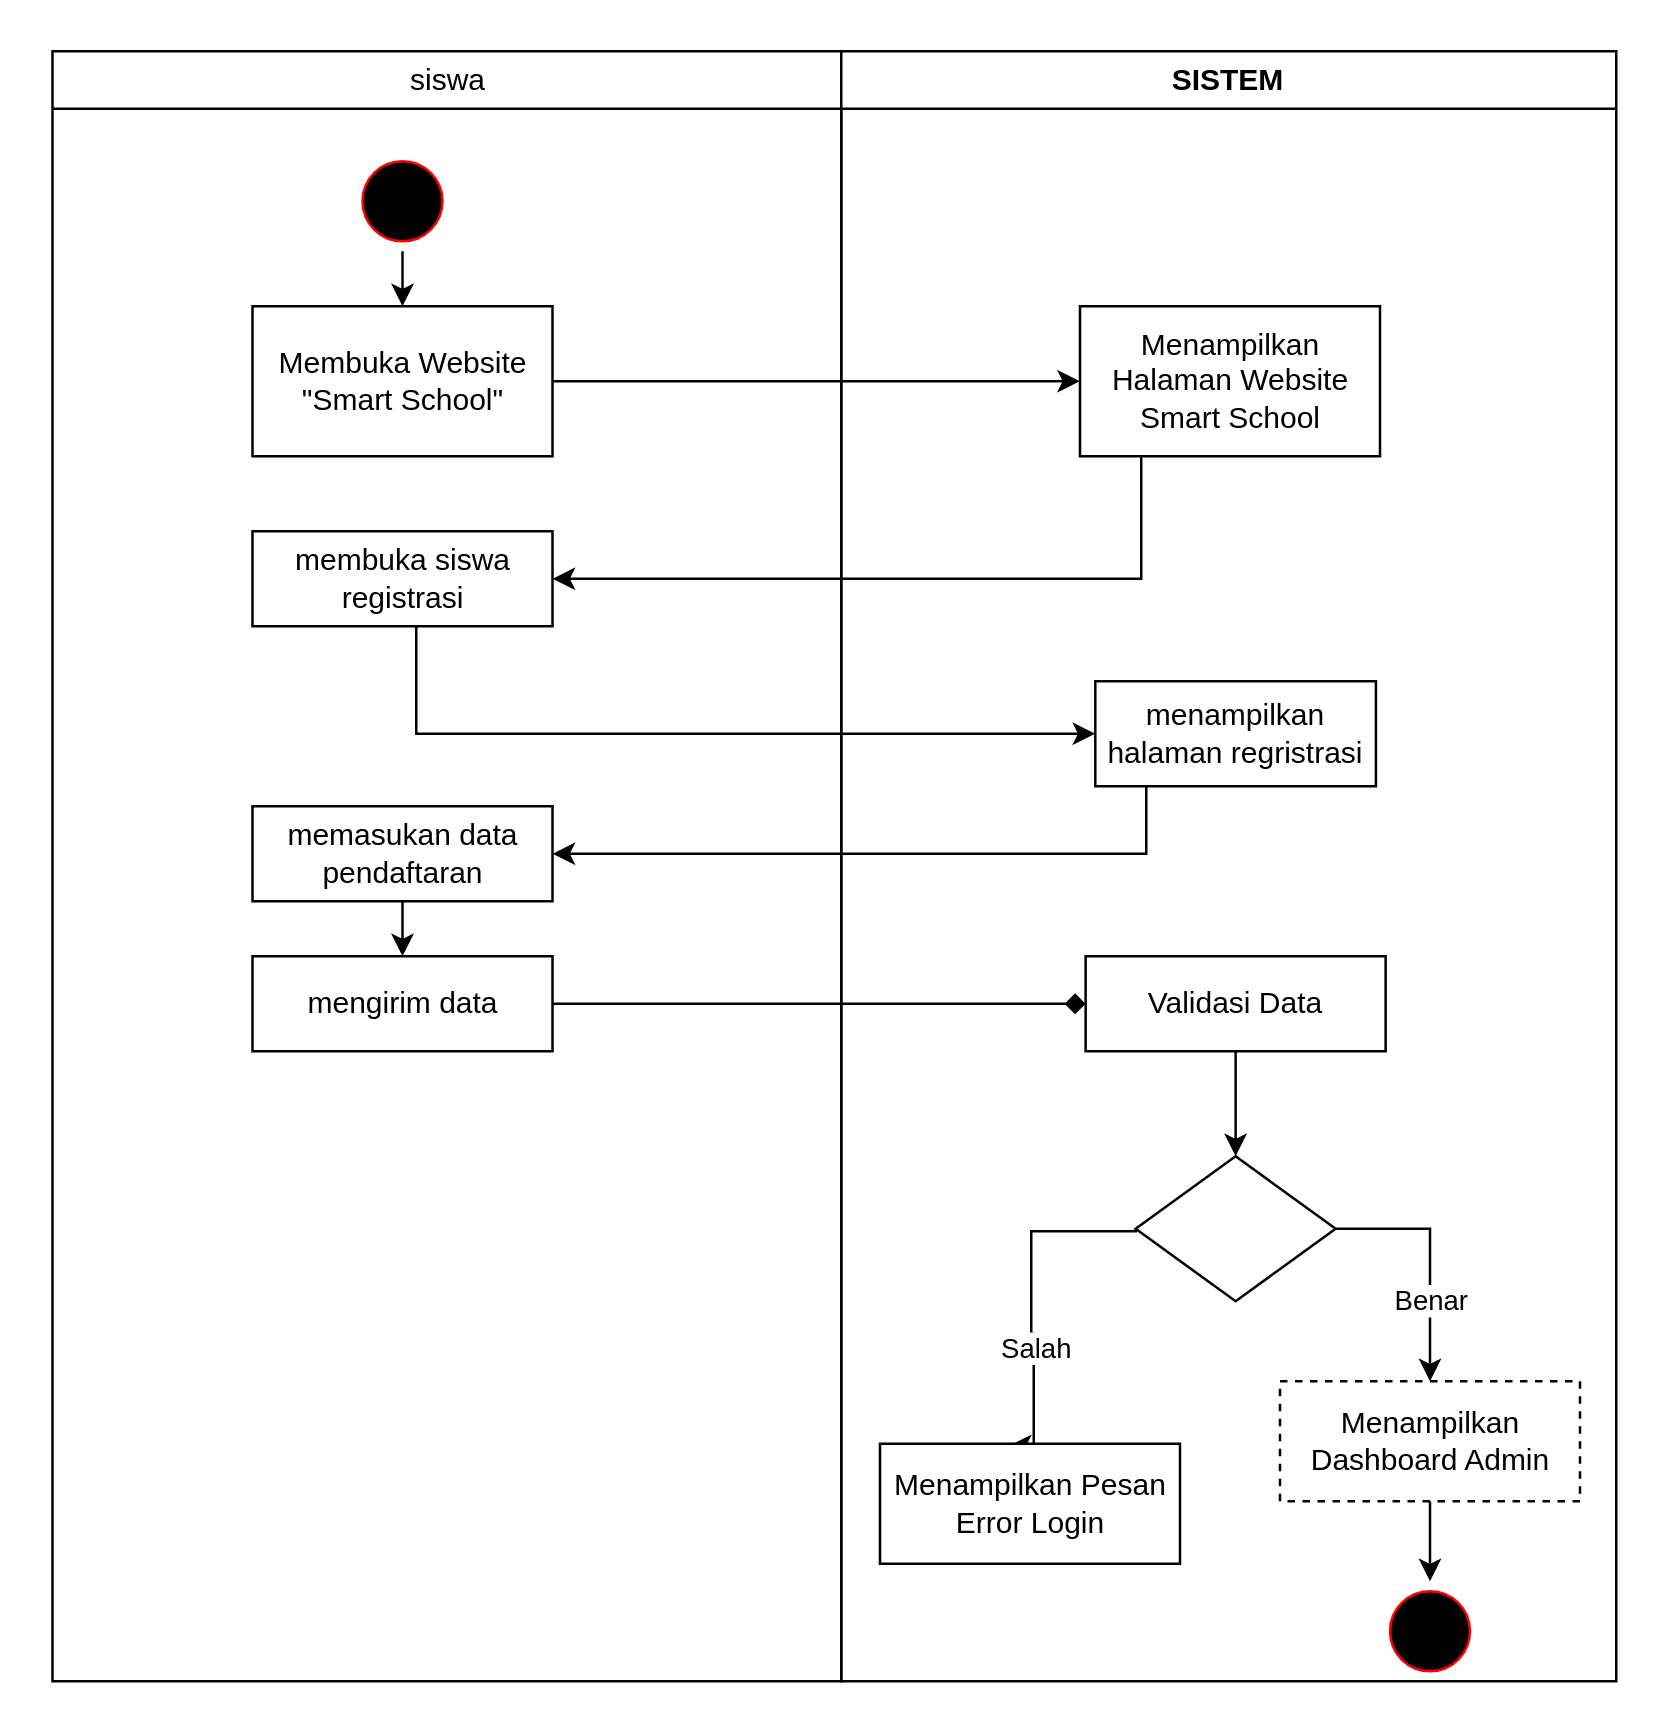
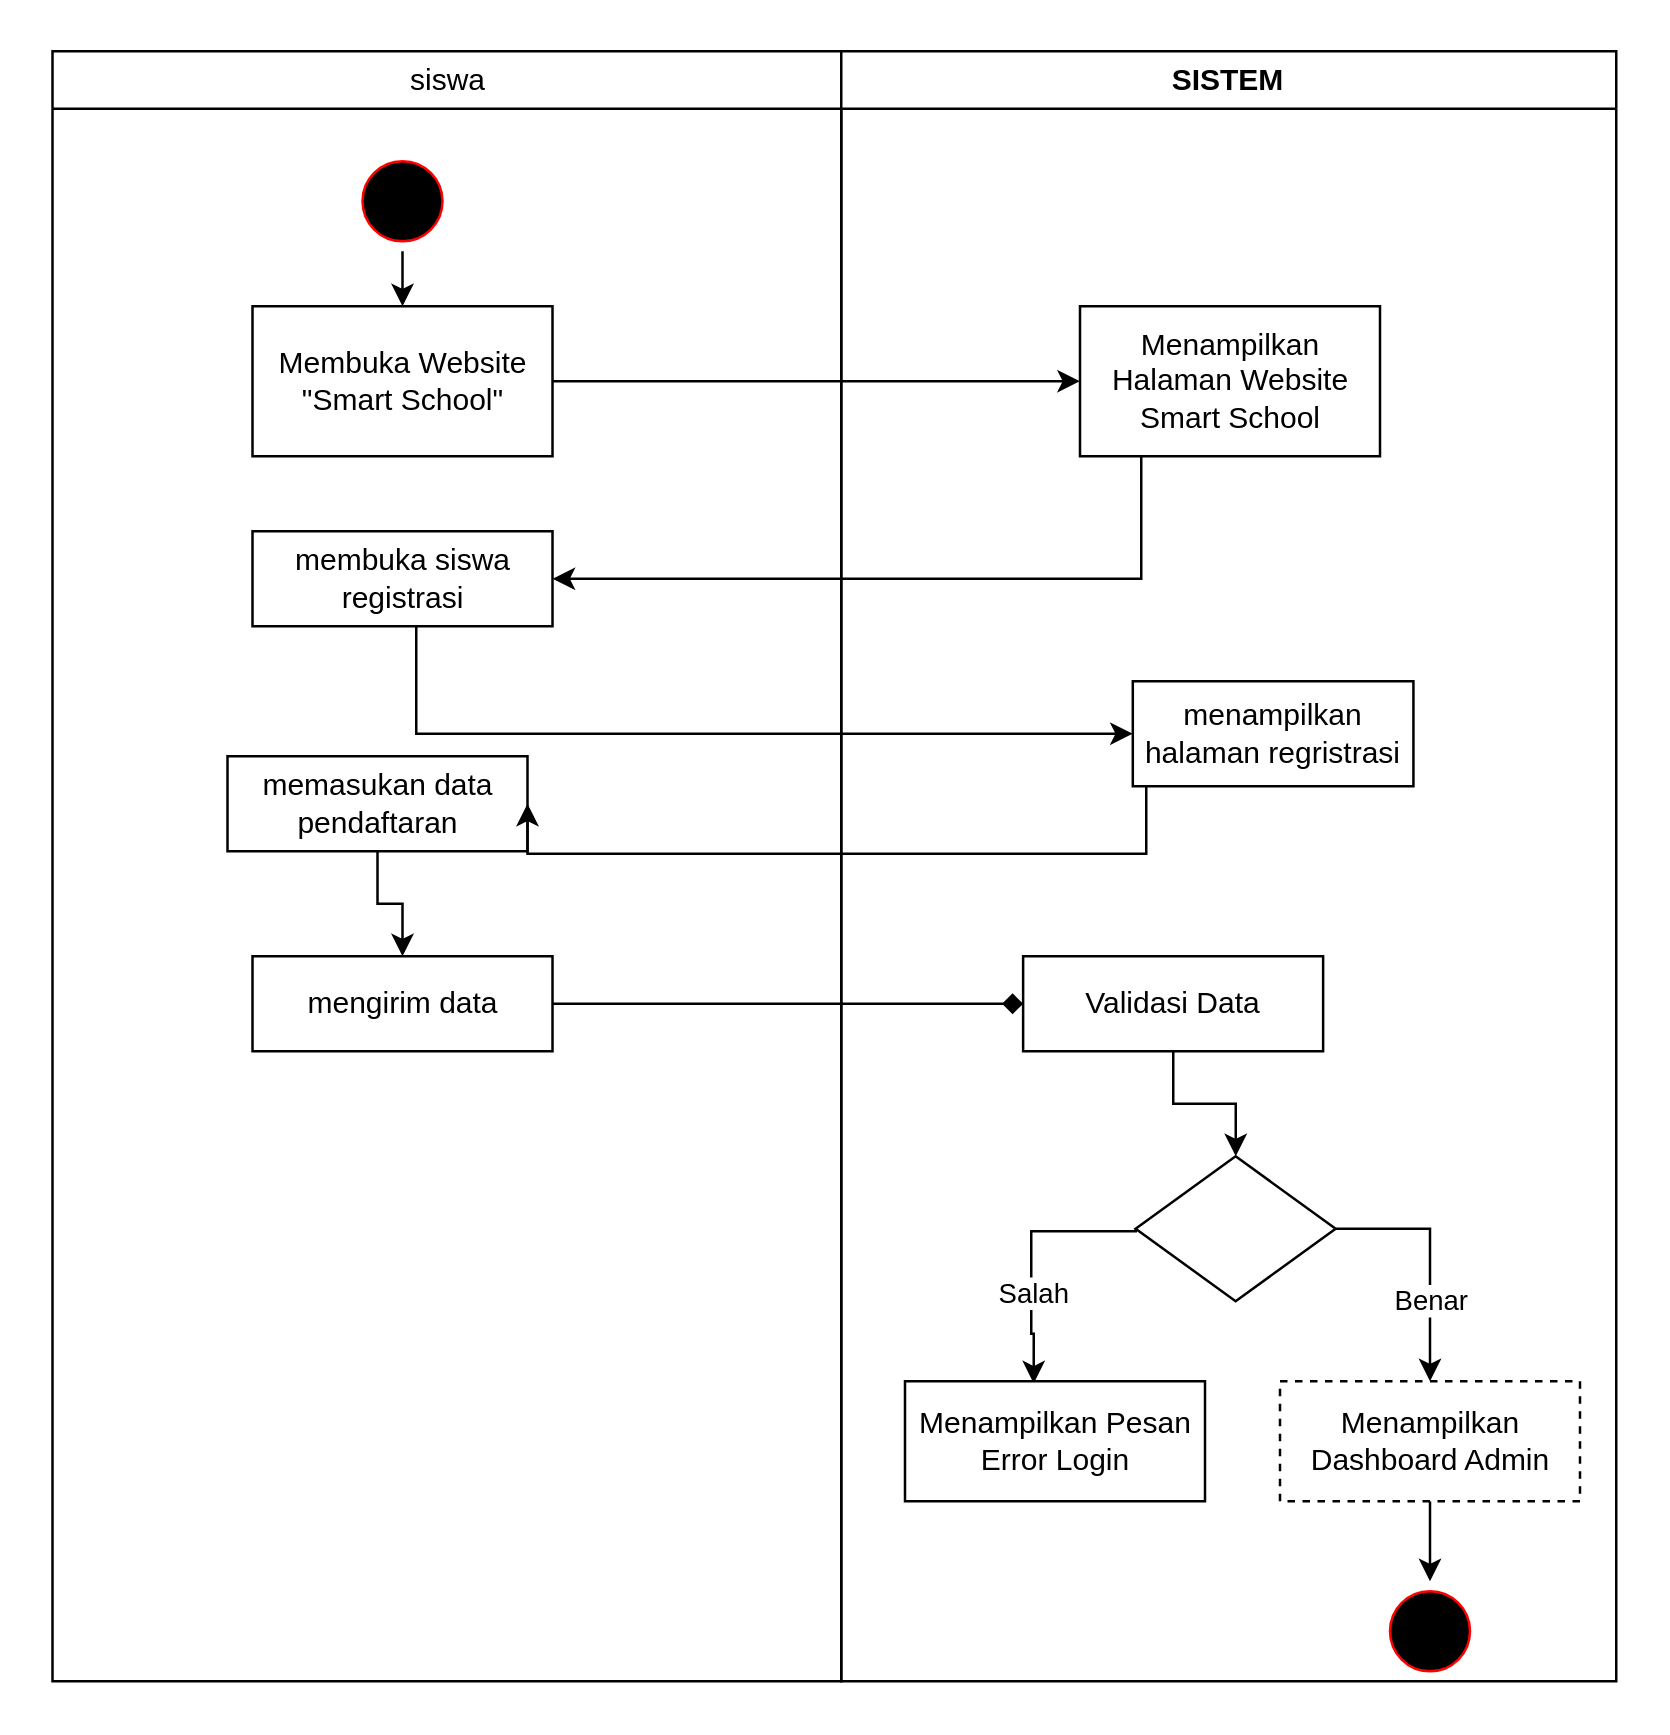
(1236, 734) -> (1273, 734)
(403, 854) -> (378, 804)
(1236, 1004) -> (1173, 1004)
(1030, 1504) -> (1055, 1441)
